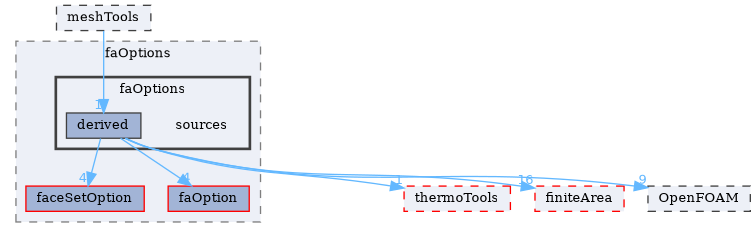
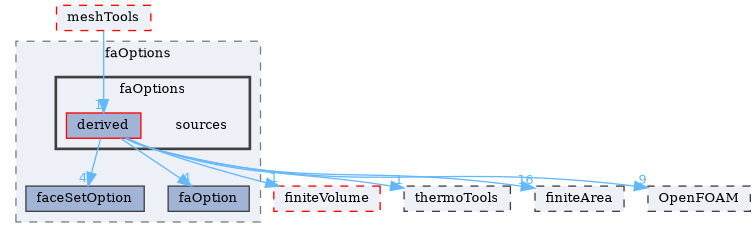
(104, 18) -> (104, 18)
(104, 126) -> (104, 126)
(85, 199) -> (85, 199)
(209, 199) -> (209, 199)
none -> (327, 199)
(457, 199) -> (457, 199)
(580, 199) -> (580, 199)
